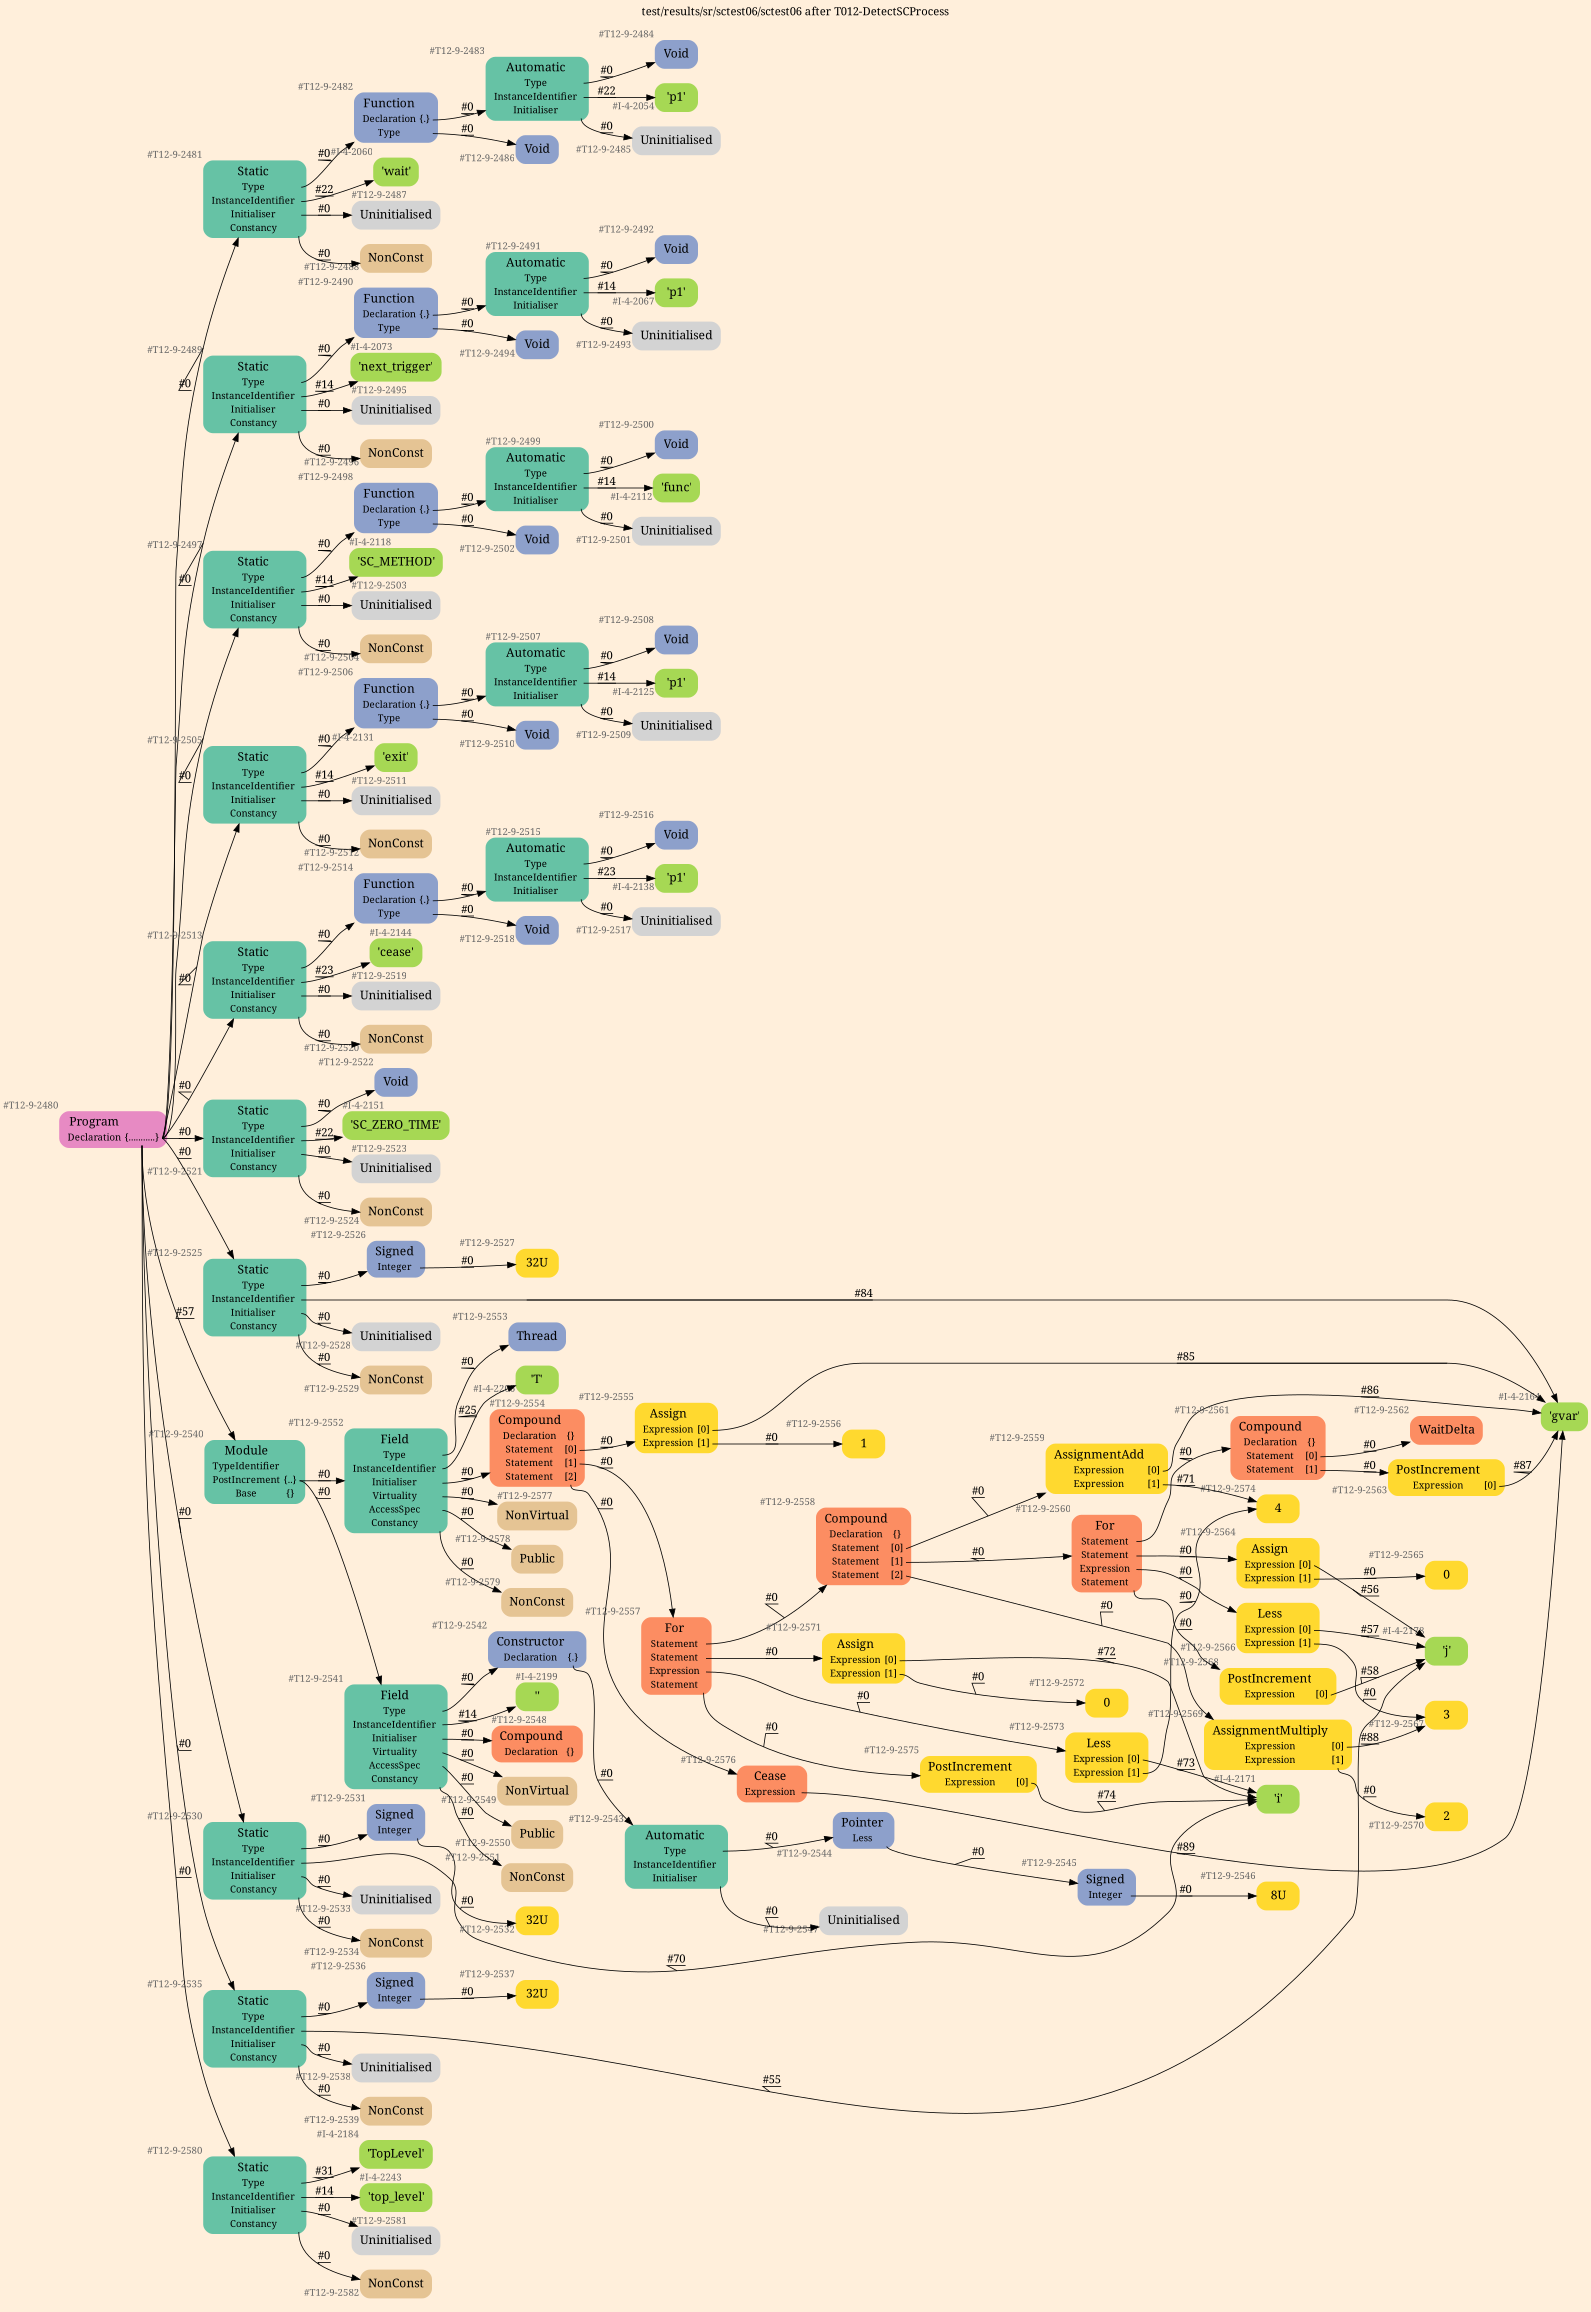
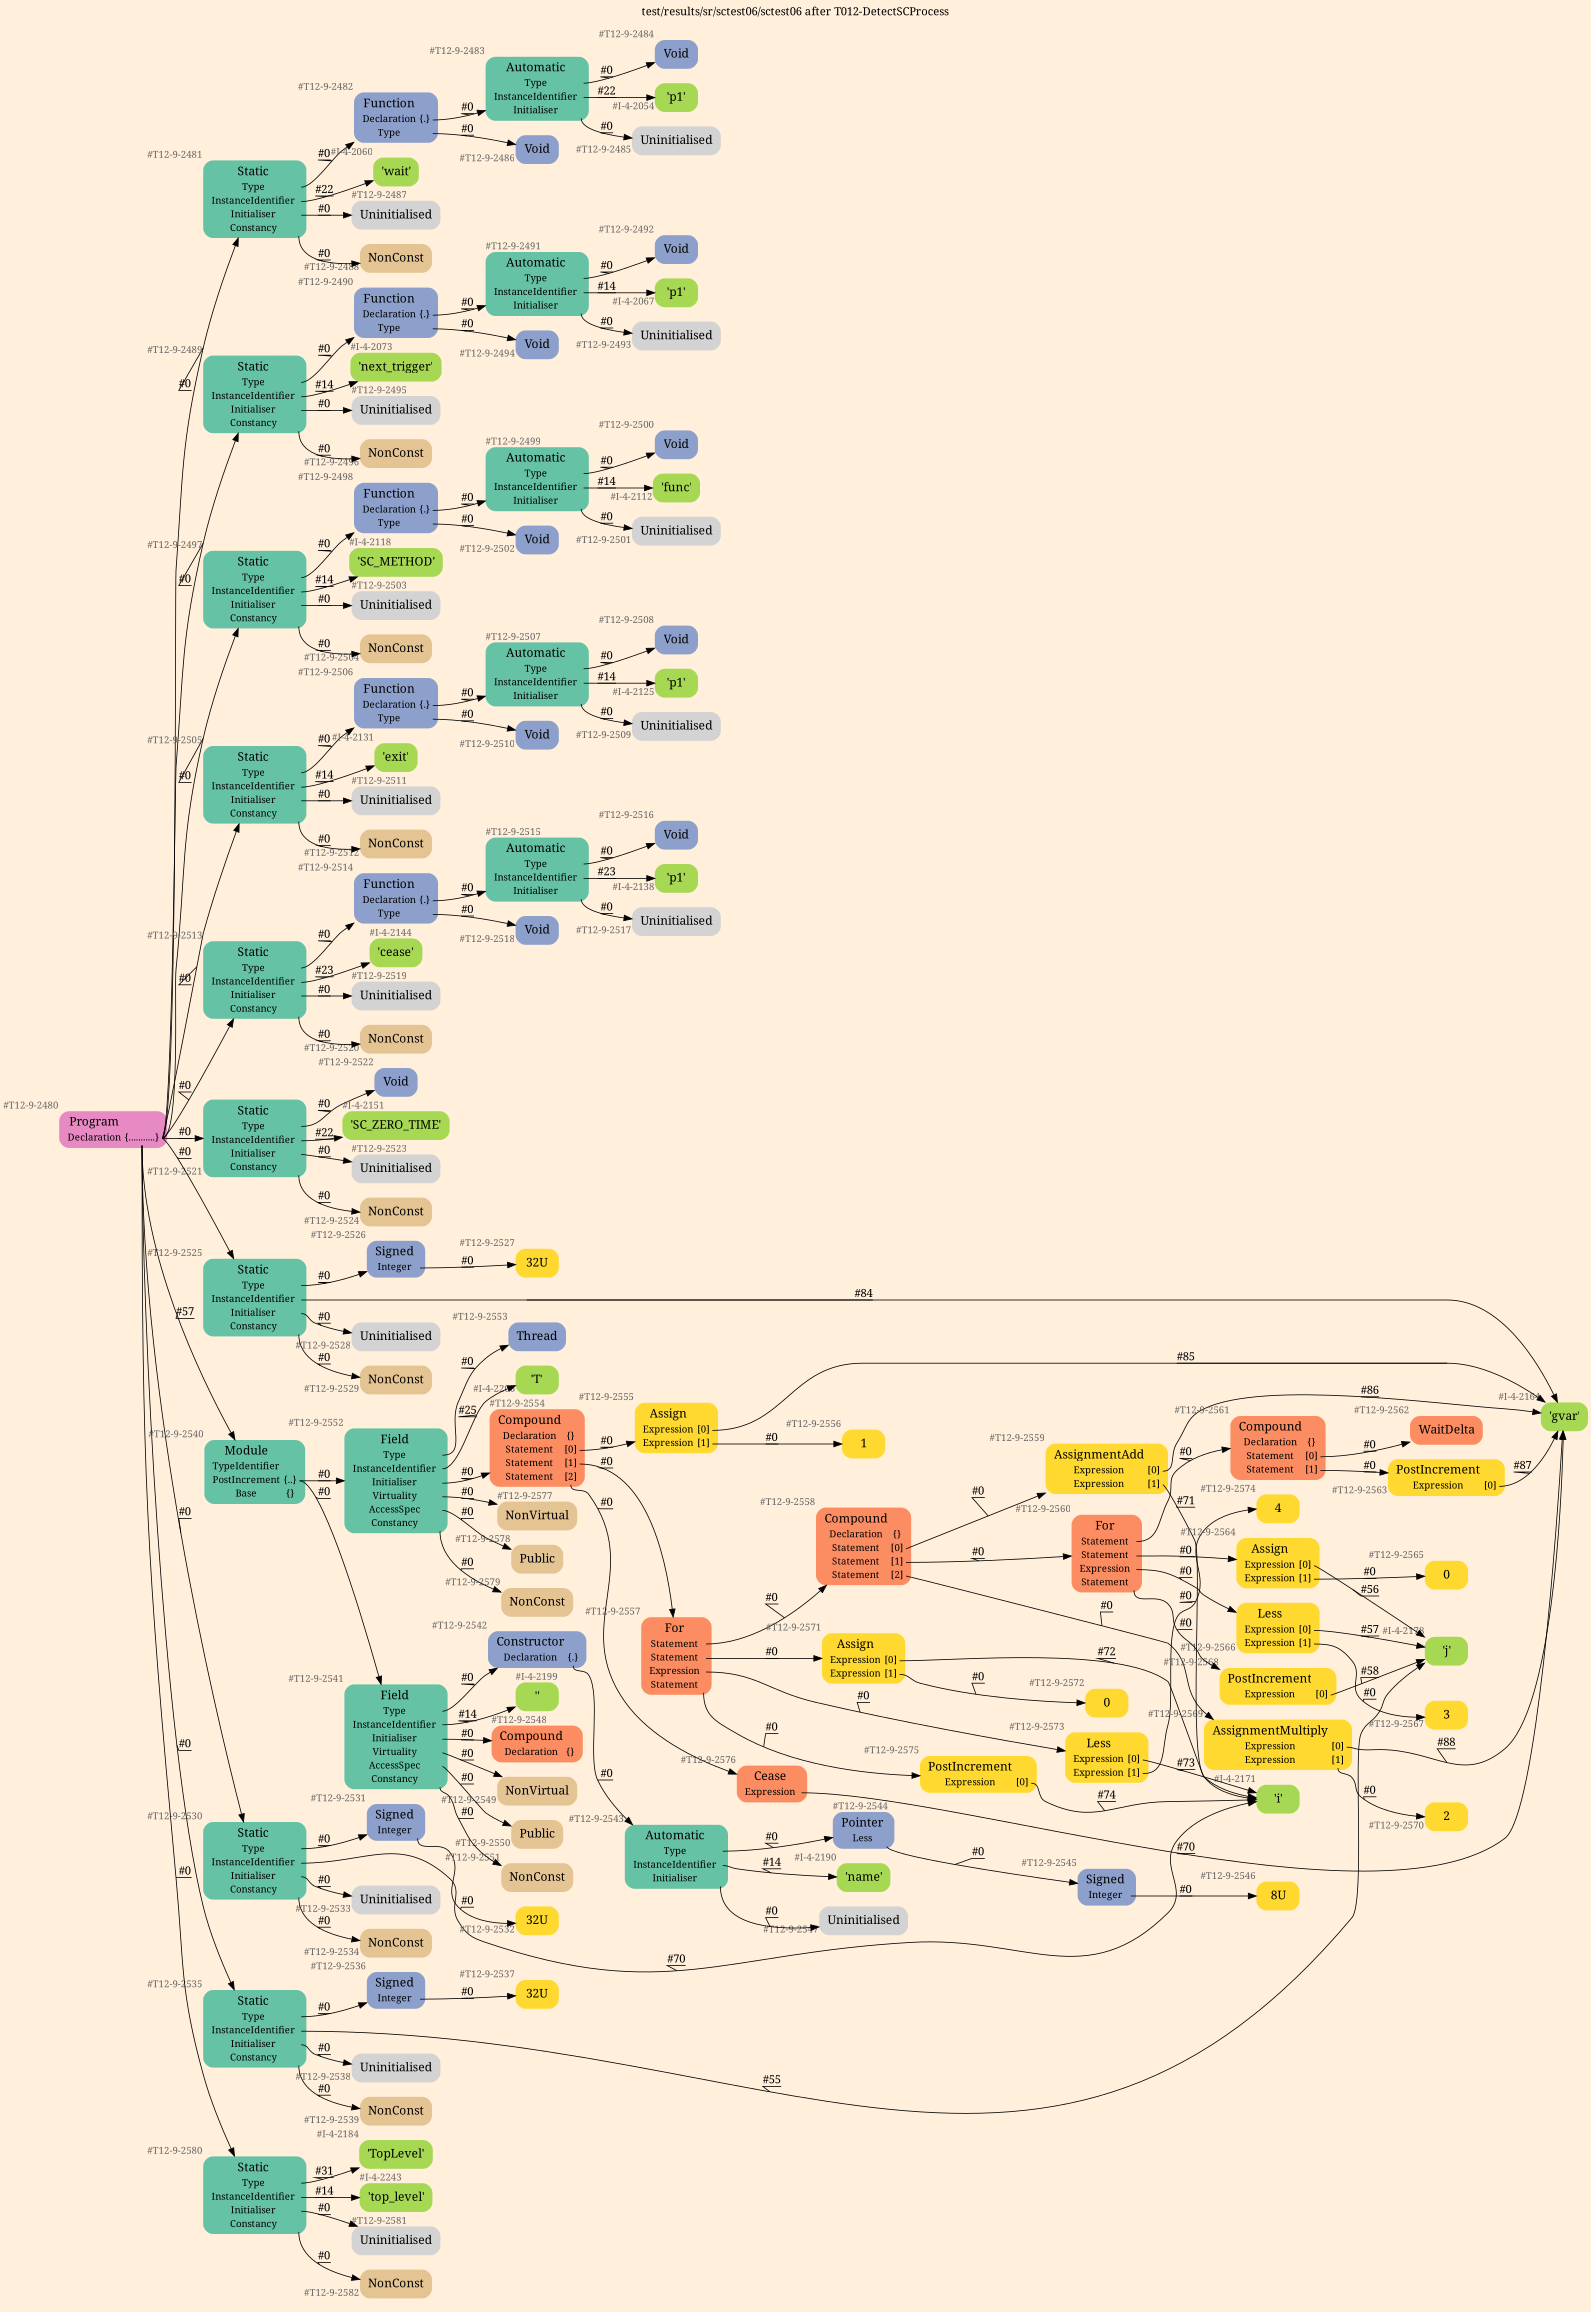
(1206, 1489) -> (1196, 1661)
(1383, 1742) -> (1534, 1691)
(1186, 1848) -> (1186, 1848)
none -> (864, 1878)
